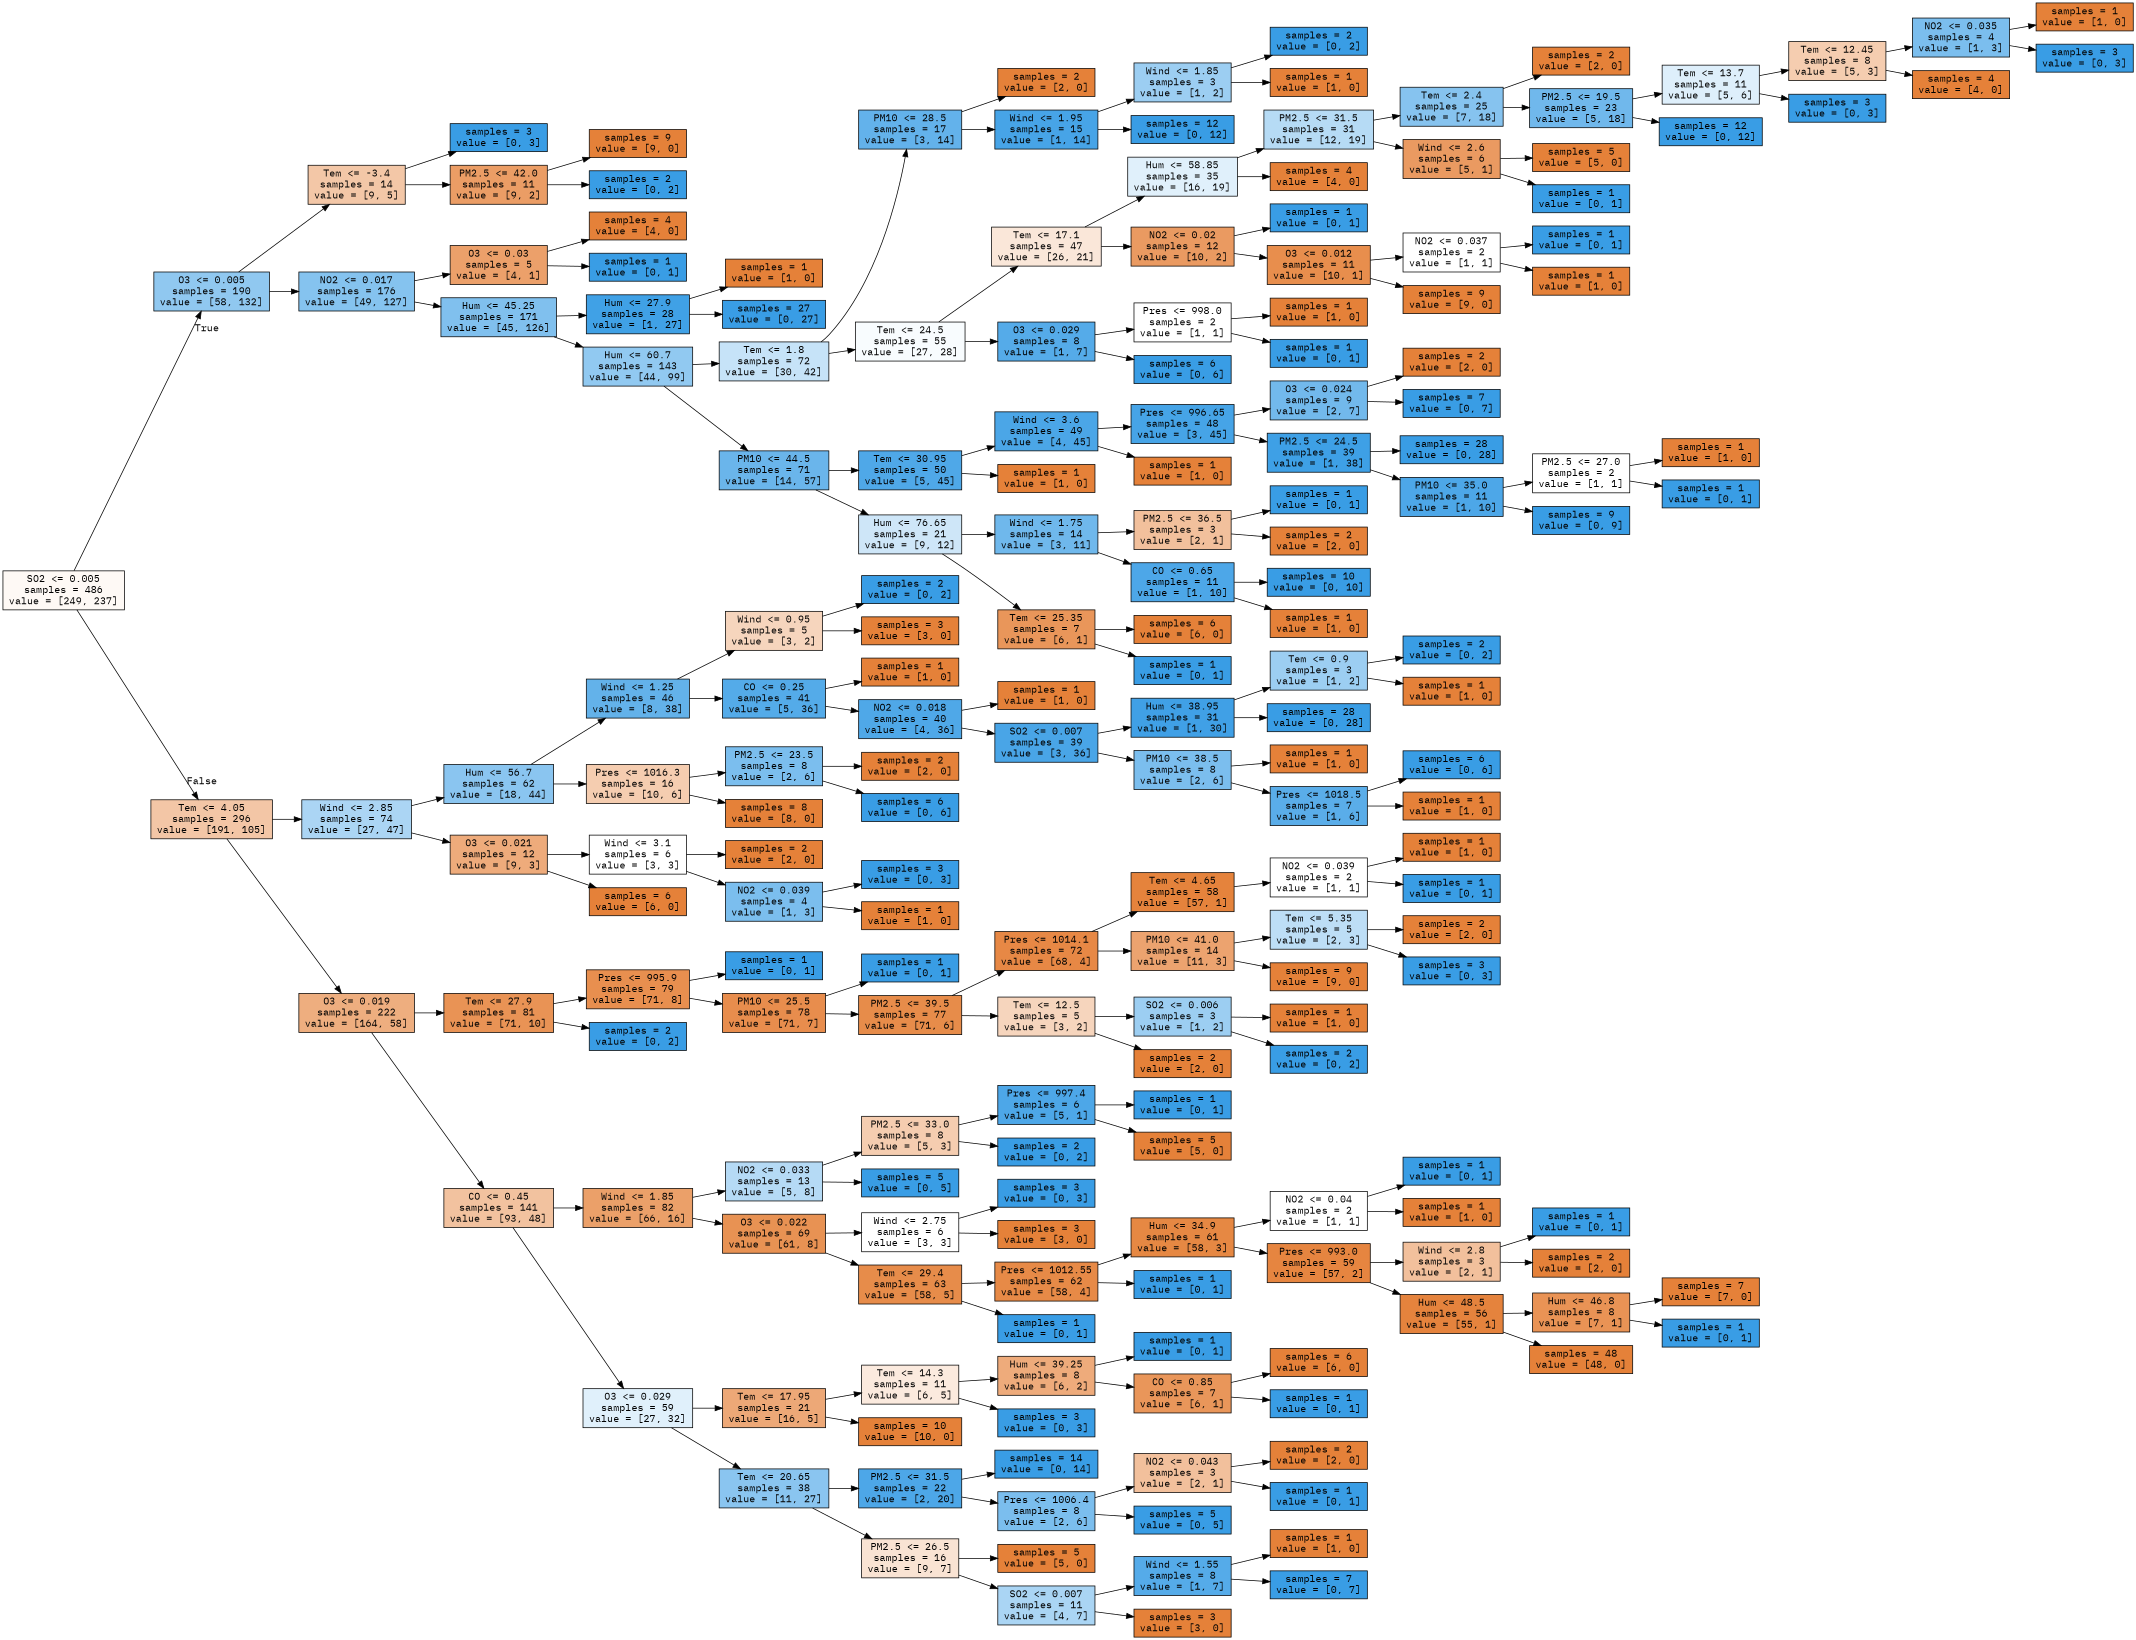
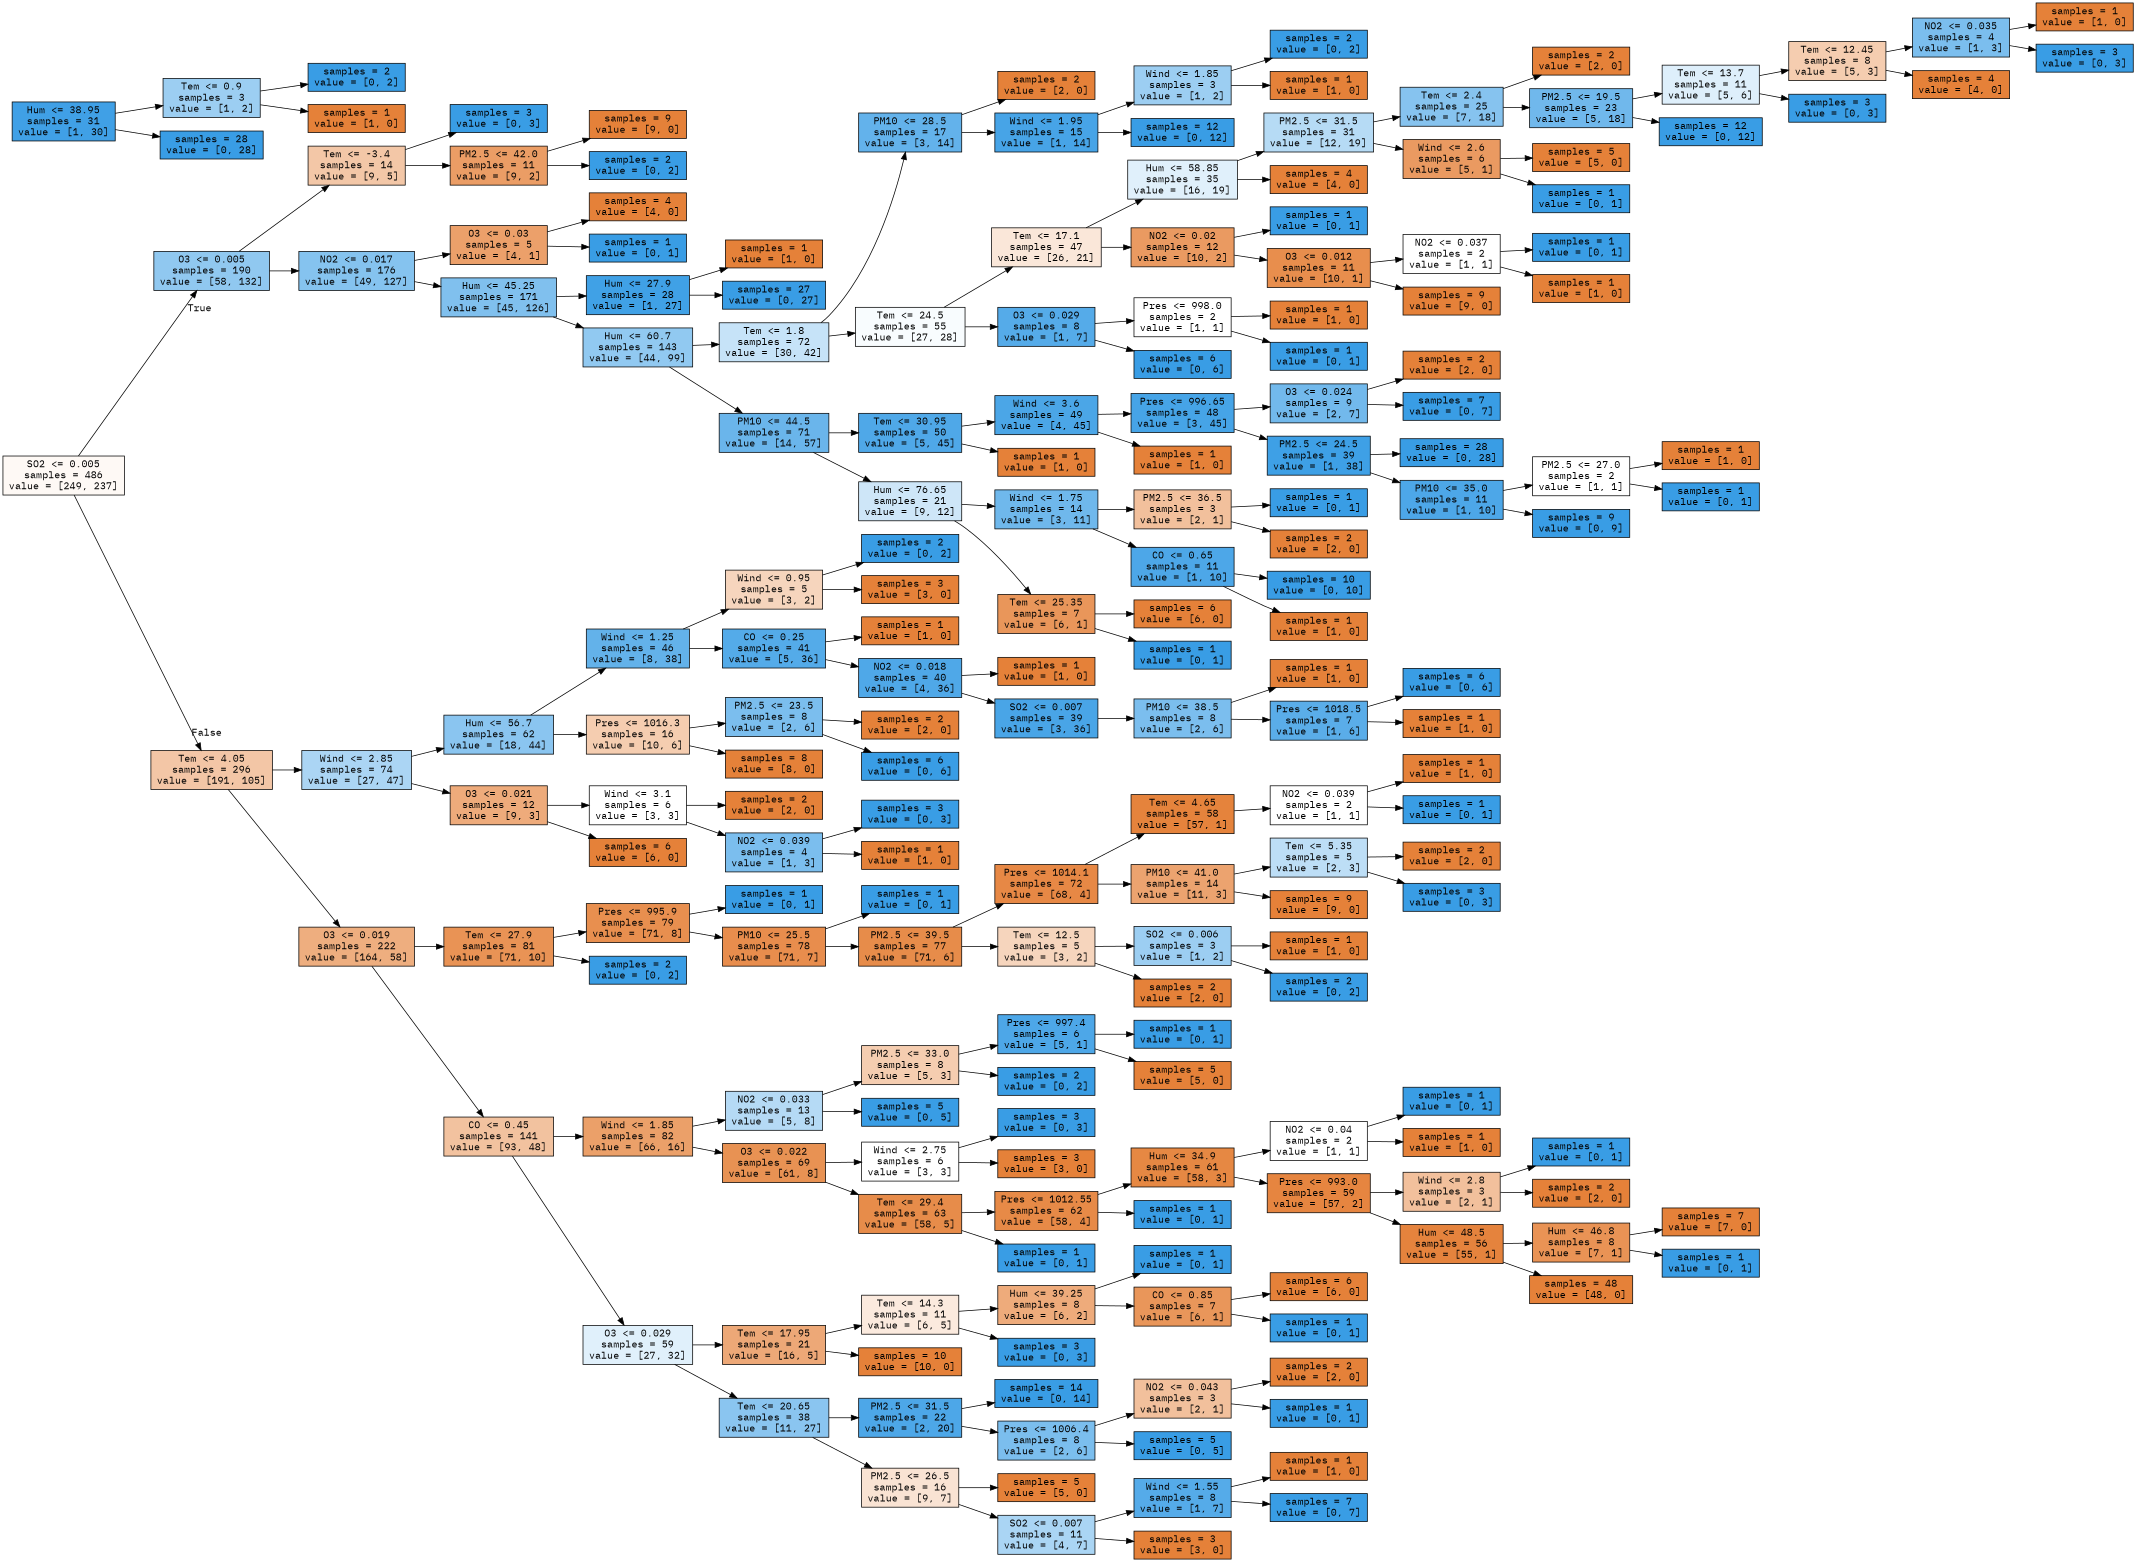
(1111, 731) -> none
